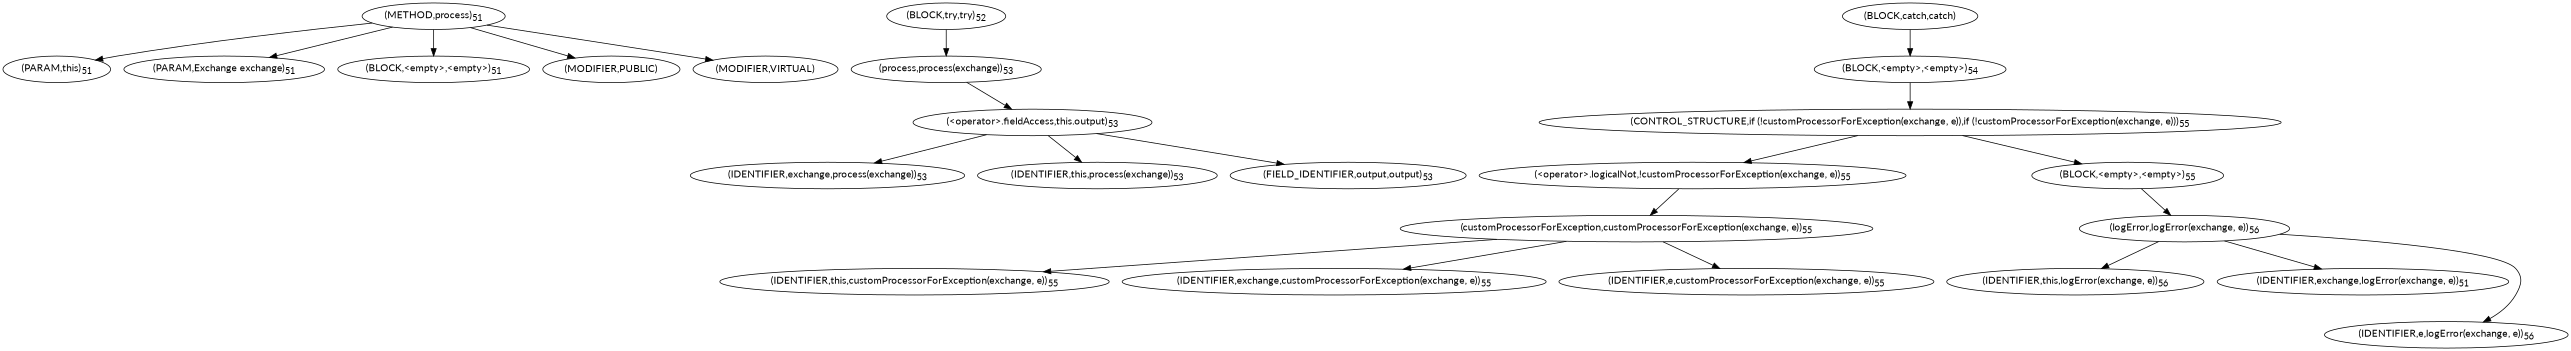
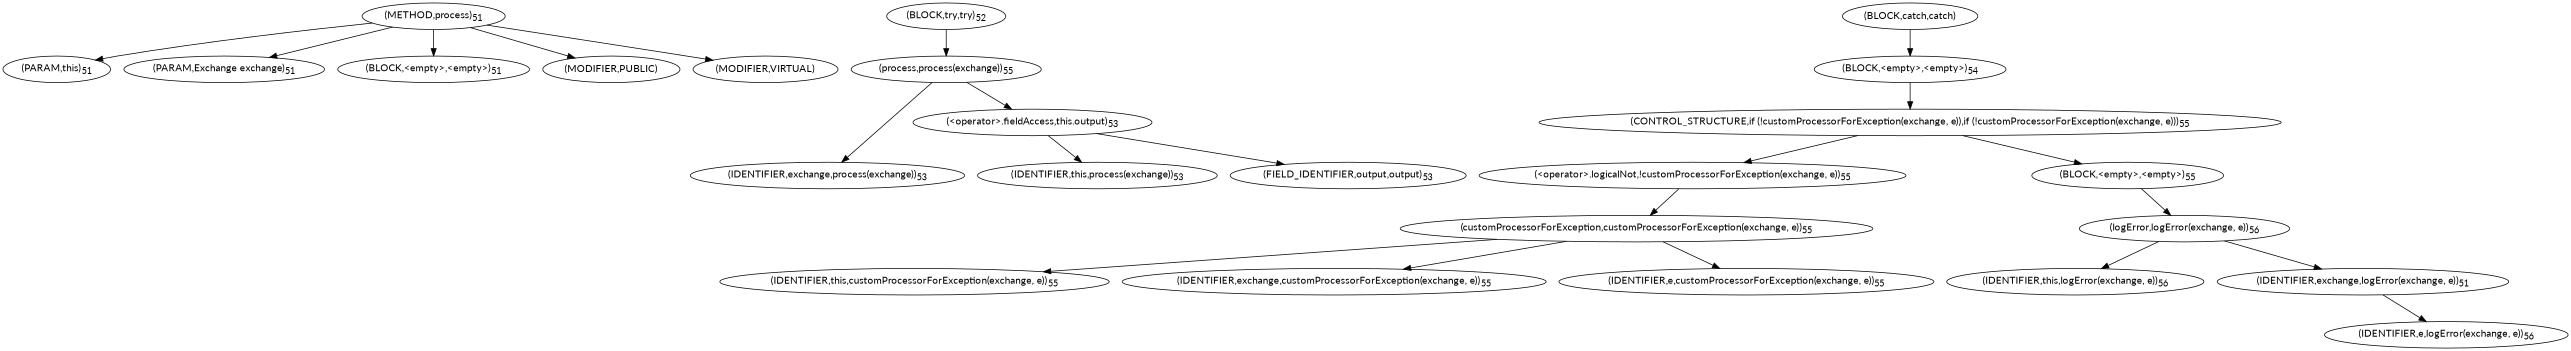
(1008, 68) -> (1008, 68)
(934, 148) -> (890, 120)
(2431, 248) -> (2401, 306)
